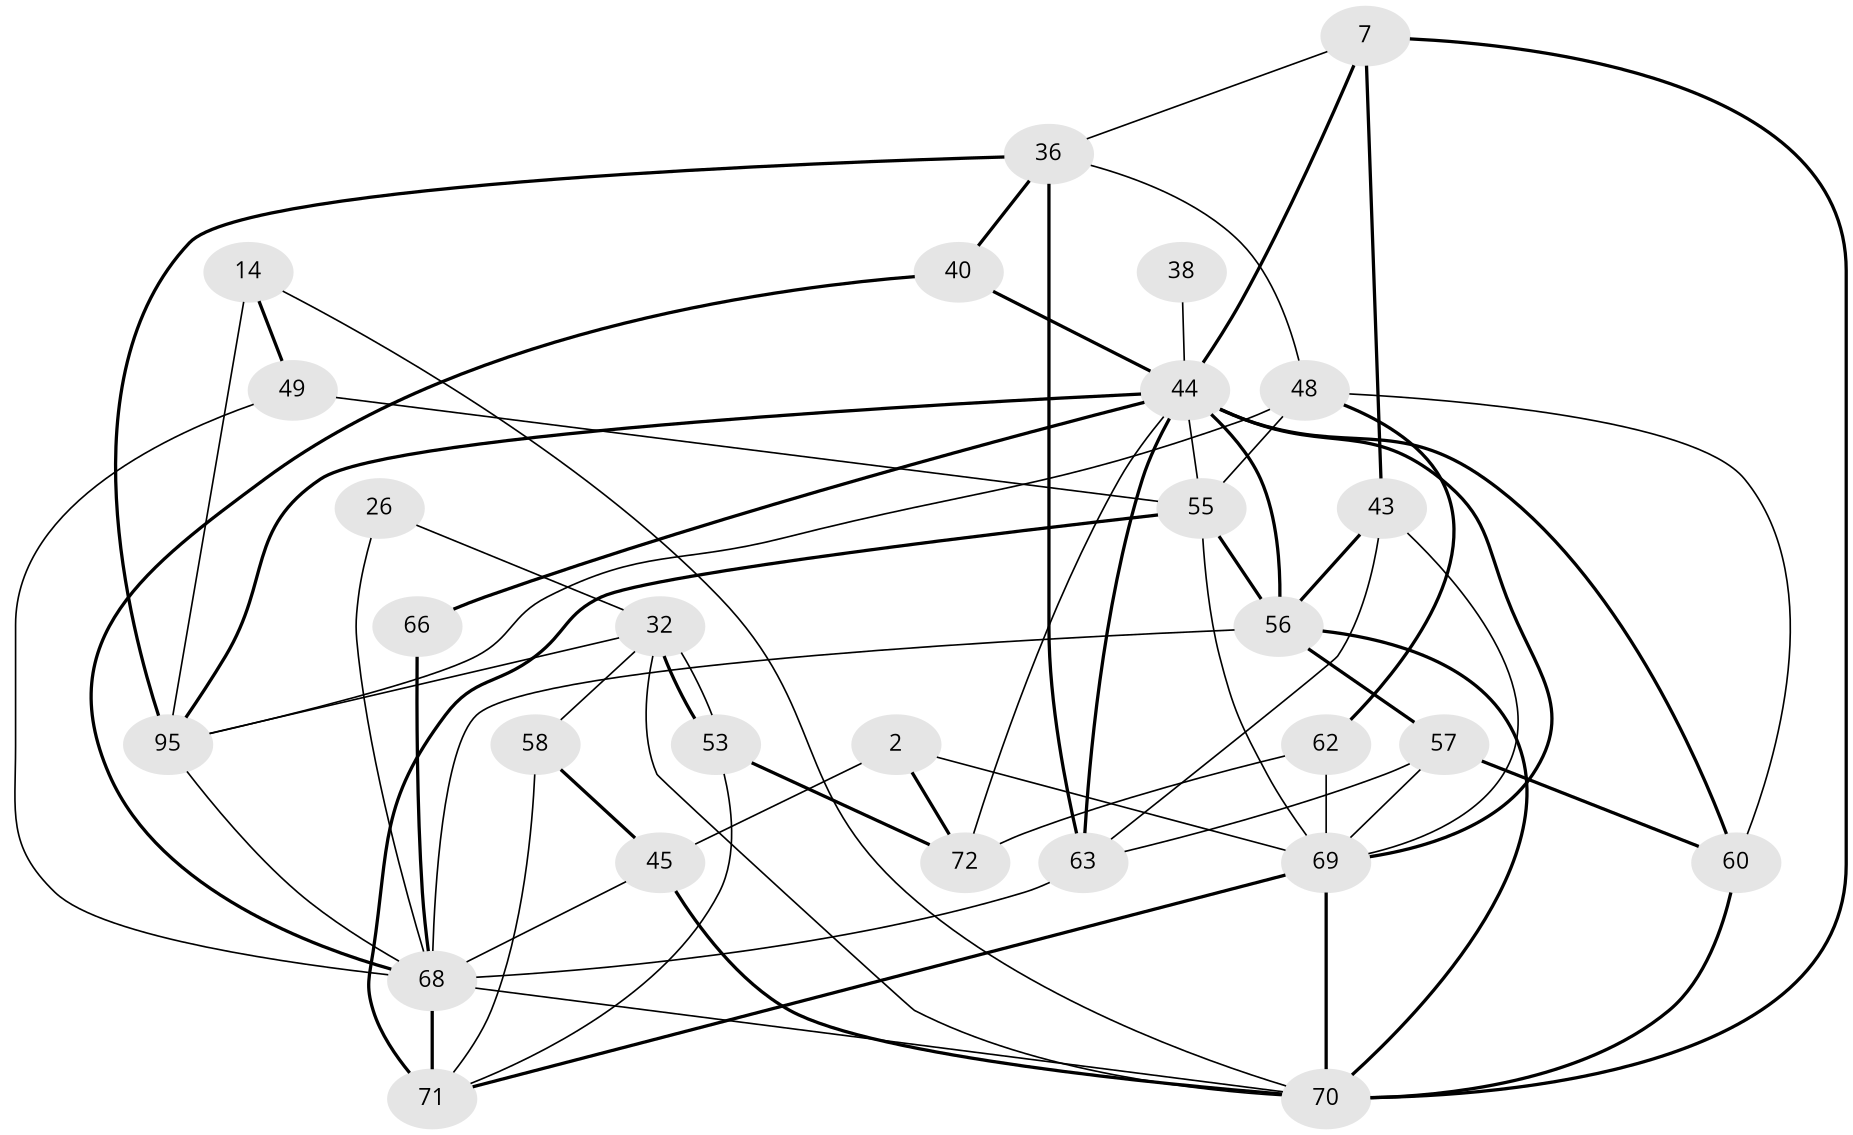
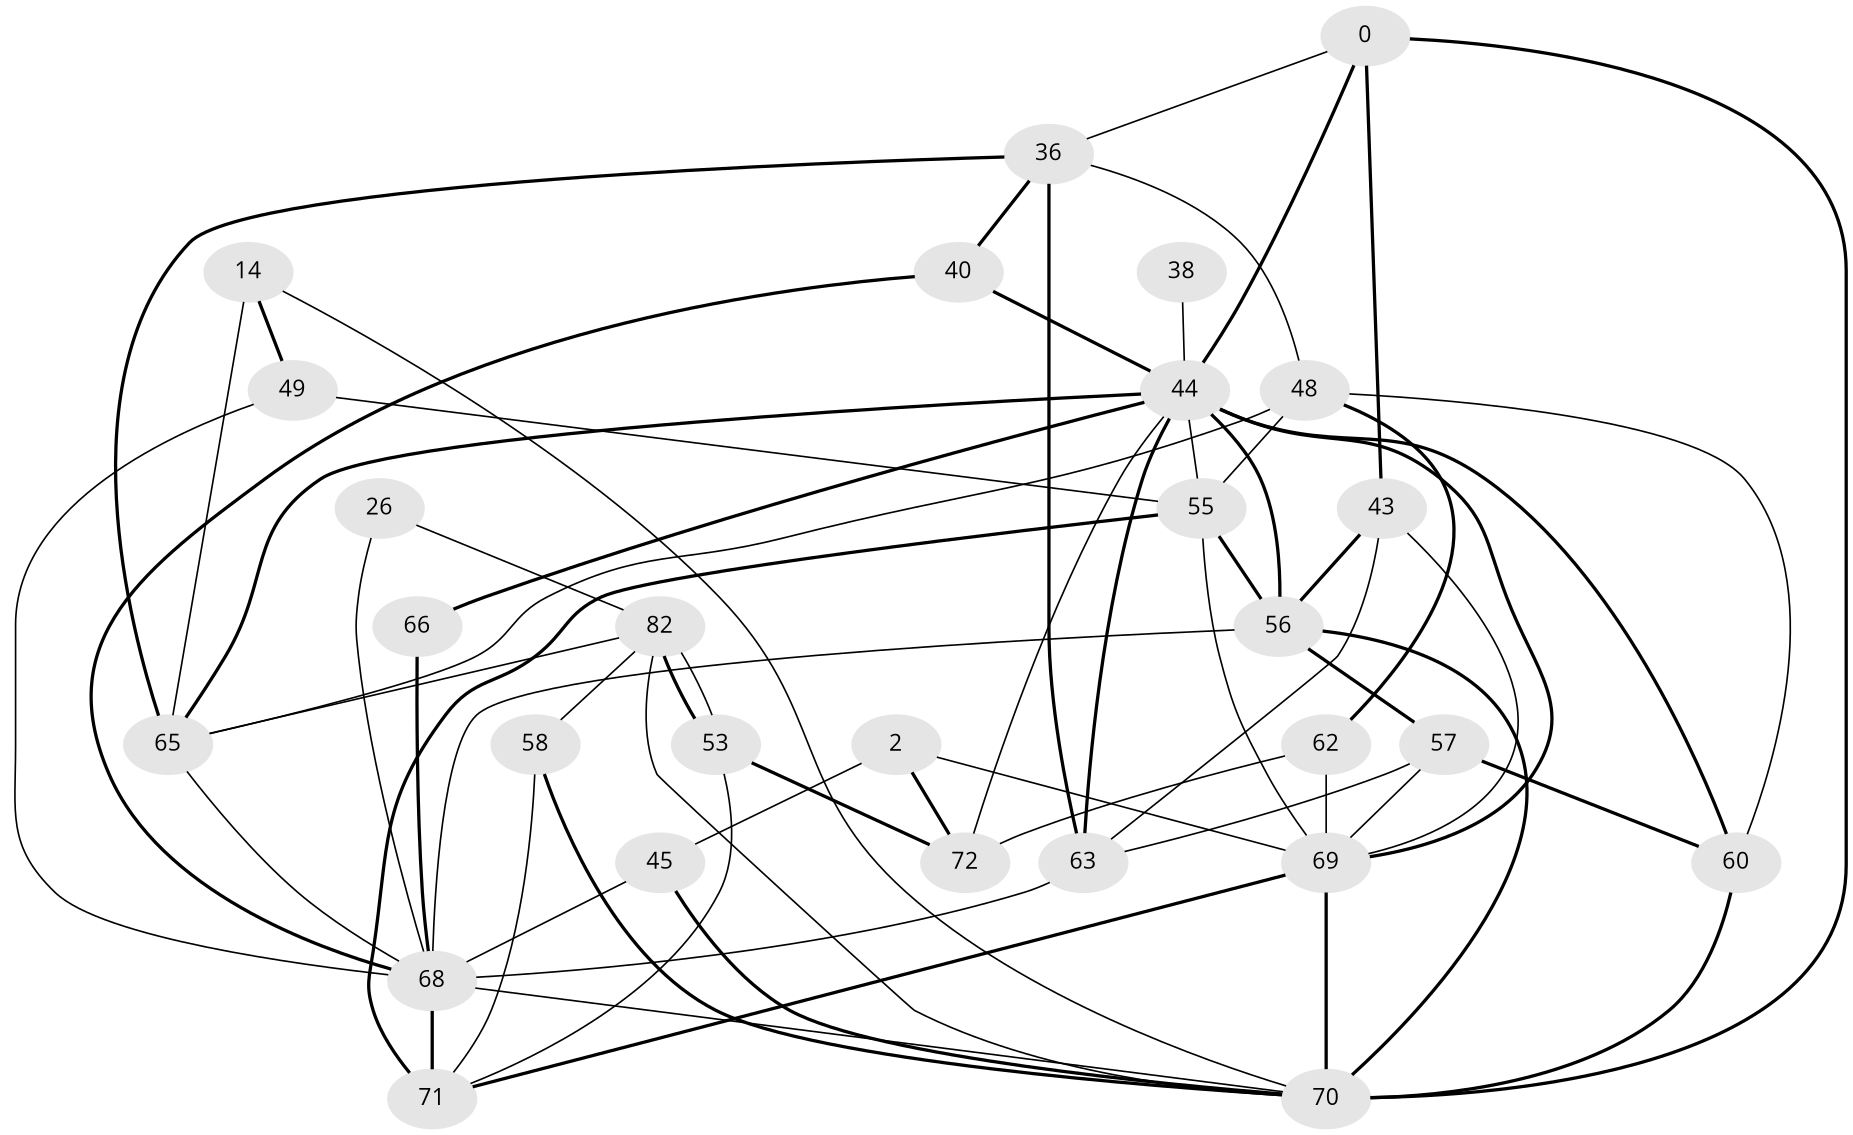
(1366, 36) -> (1366, 36)
(660, 627) -> (660, 627)
(168, 745) -> (168, 745)
(598, 804) -> (848, 1047)
